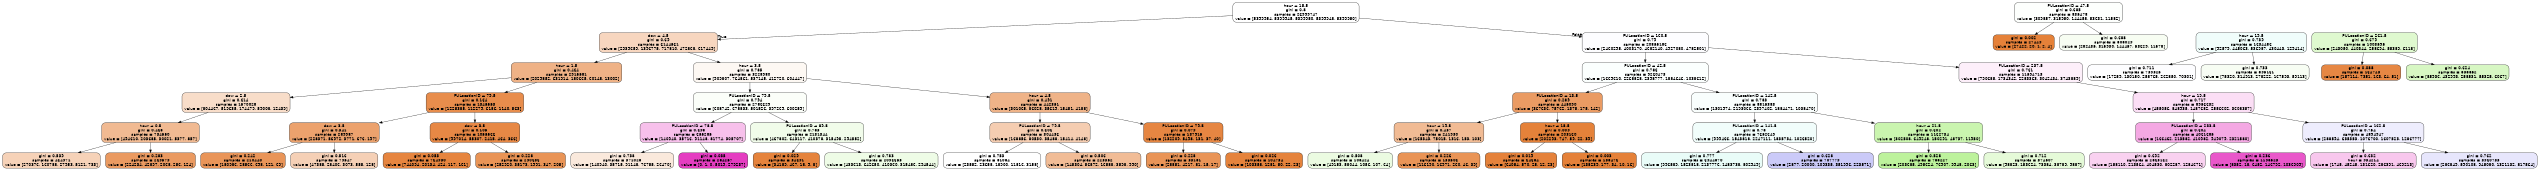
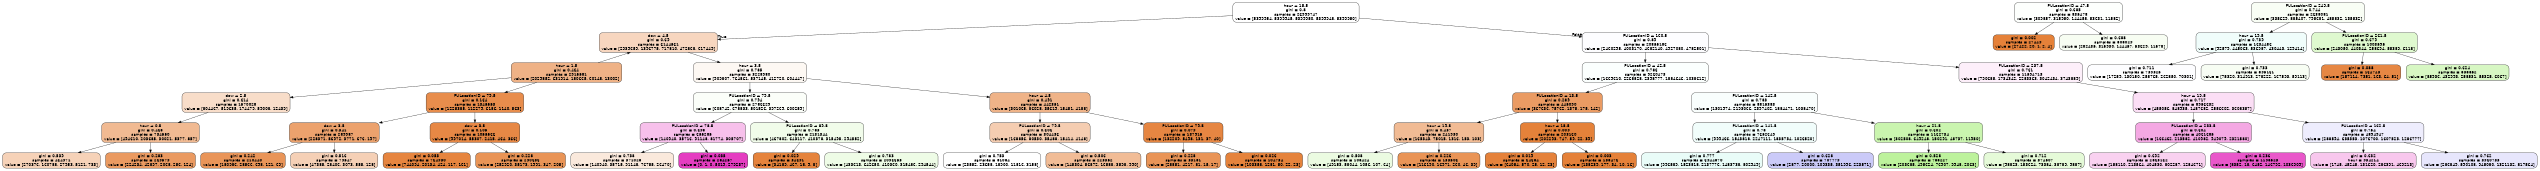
none -> (2308, 12)
(1645, 40) -> (1645, 40)
(612, 57) -> (613, 58)
(1699, 87) -> none
